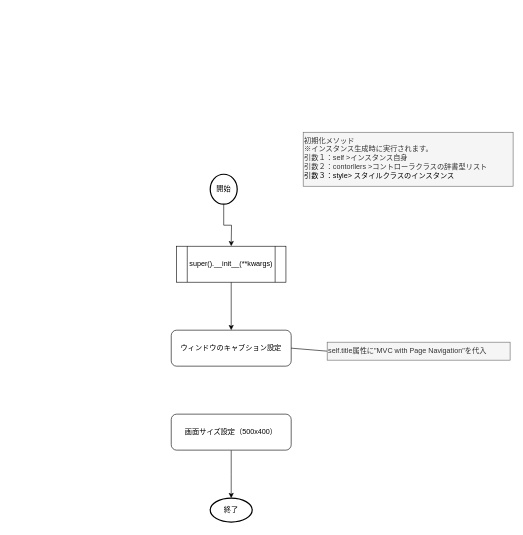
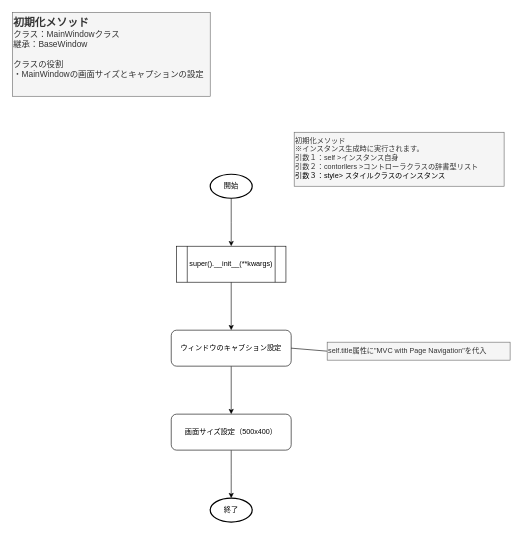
none -> (111, 54)
(408, 159) -> (399, 159)
(224, 189) -> (231, 186)
none -> (231, 408)
